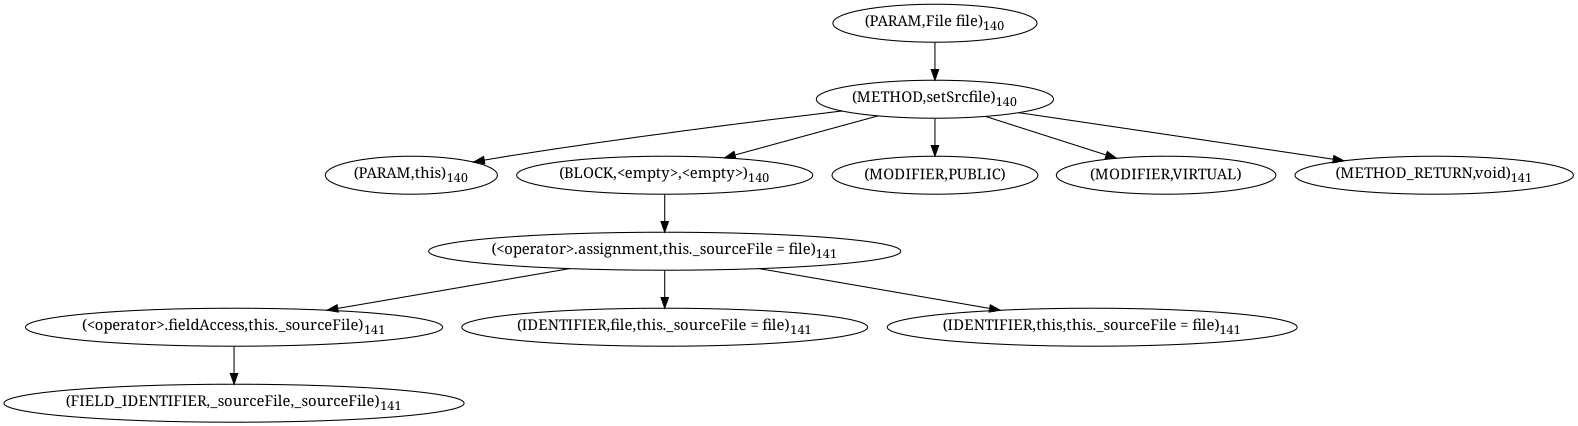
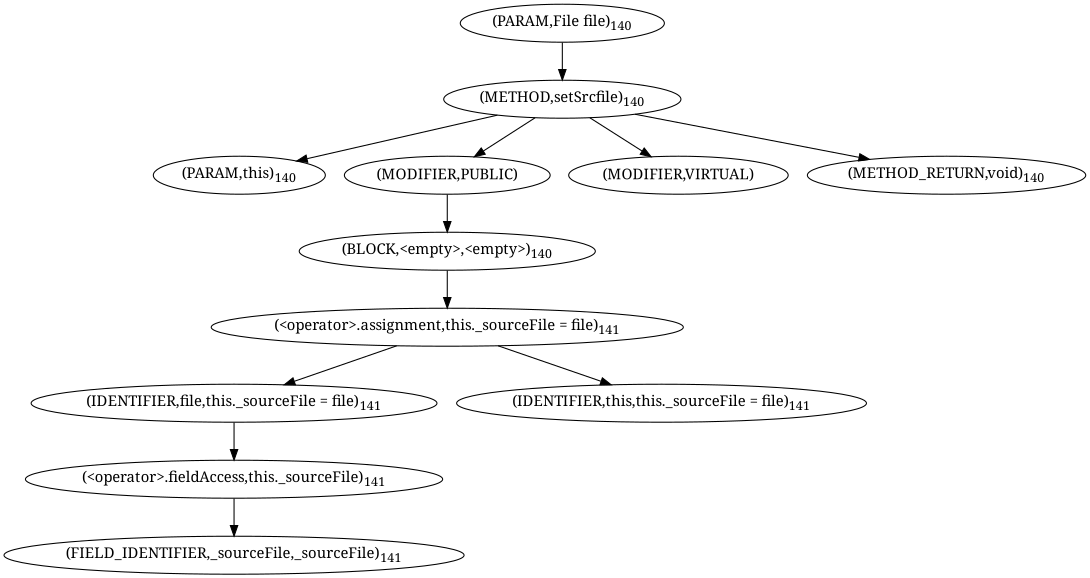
(806, 135) -> (447, 208)
(1522, 174) -> (1034, 174)
(454, 288) -> (234, 436)
